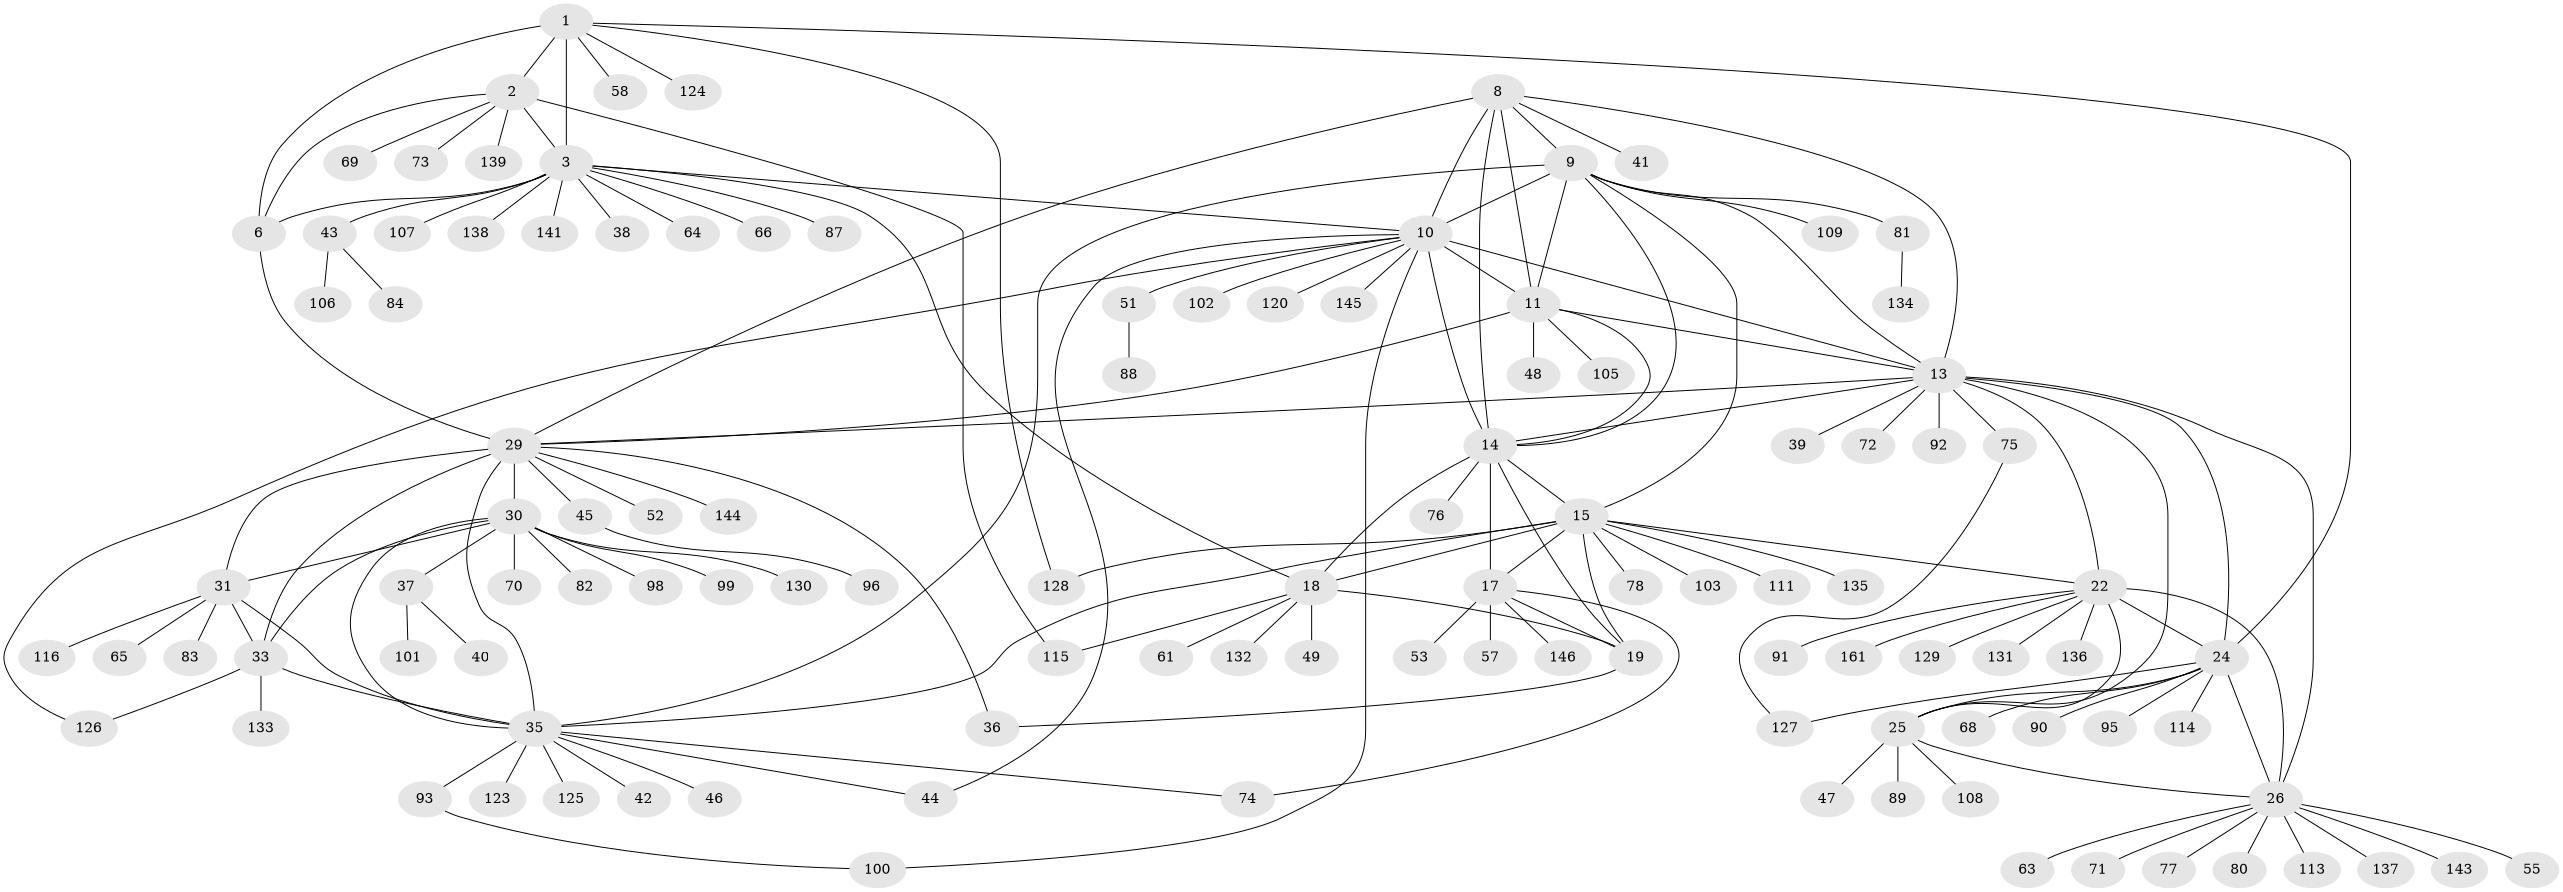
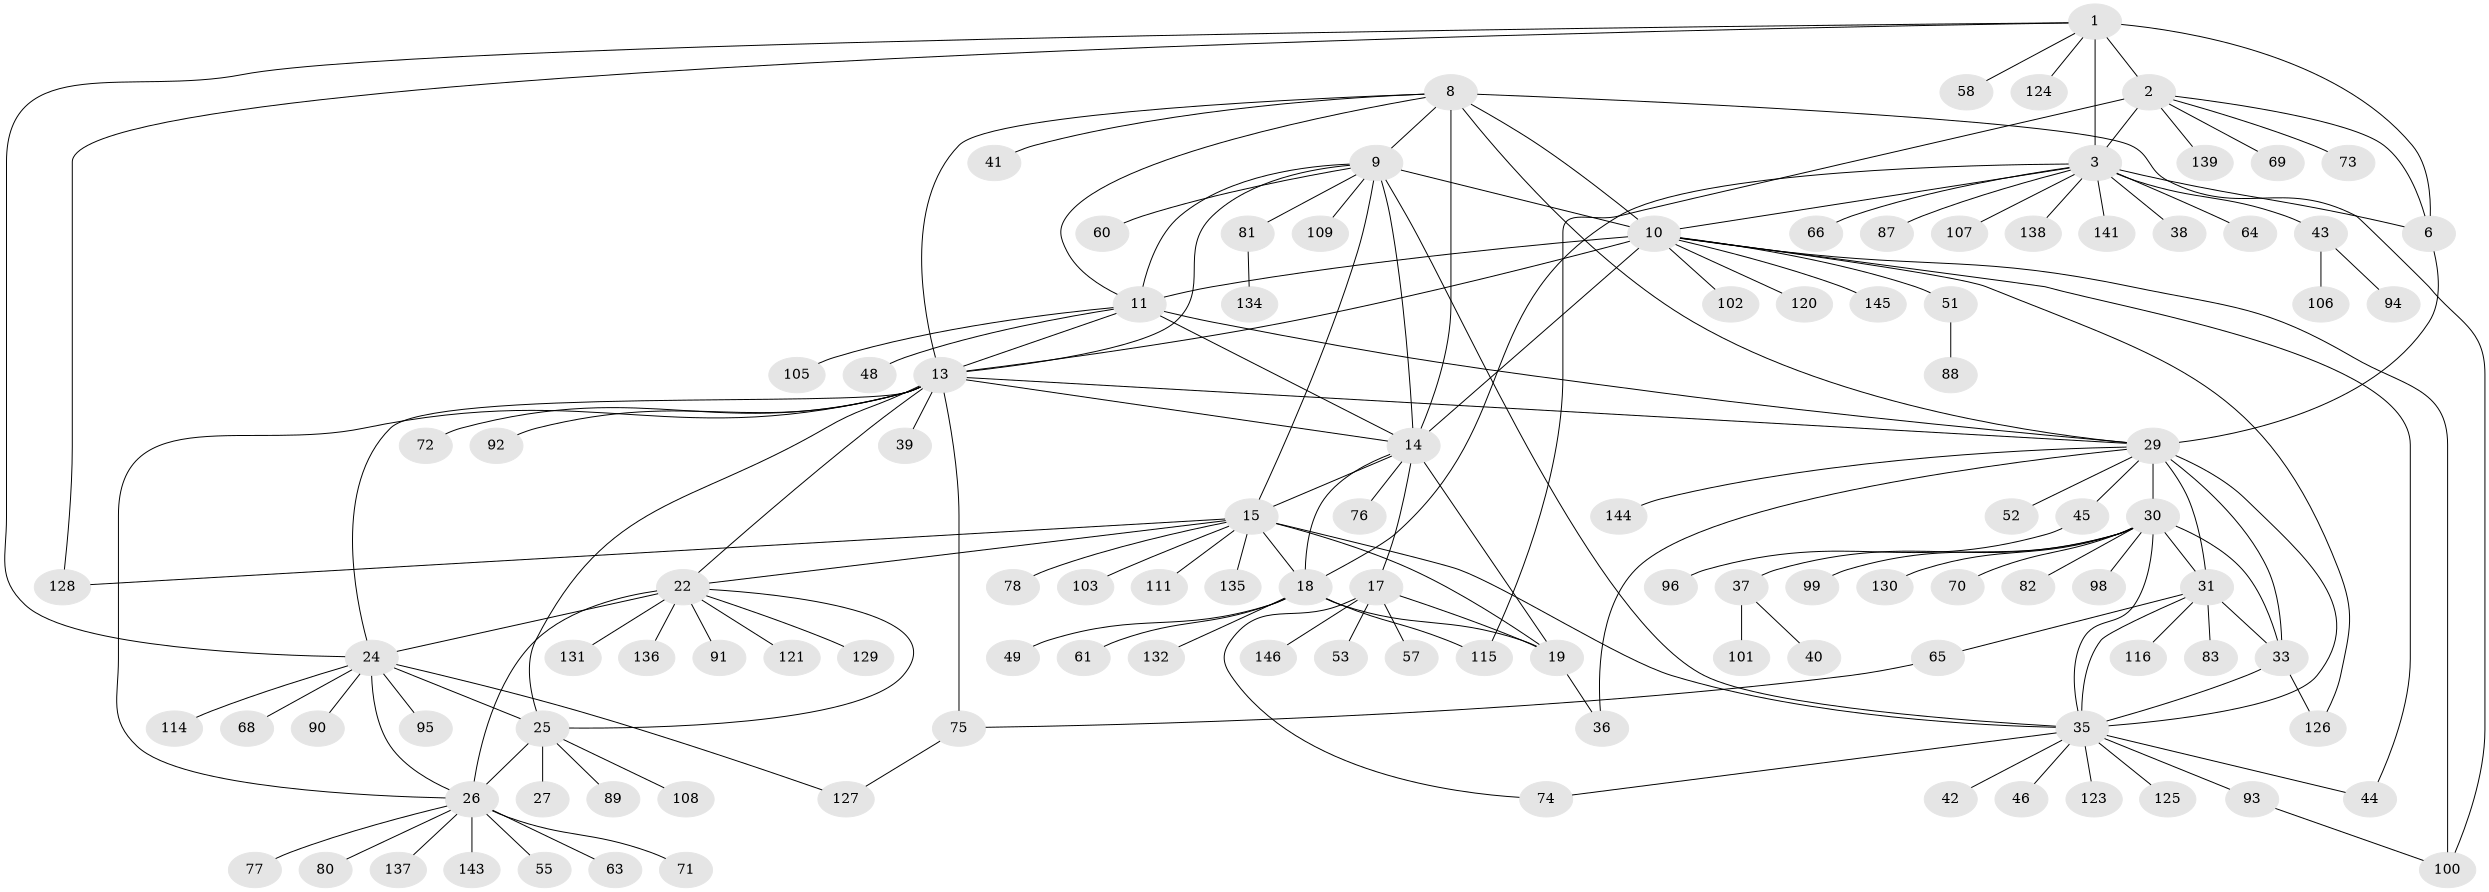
none -> (2147, 159)
none -> (1102, 234)
(395, 304) -> (2394, 304)
(1536, 552) -> none
(1854, 658) -> (792, 658)
none -> (1450, 710)
(261, 729) -> none
(1827, 799) -> (543, 799)
(2312, 870) -> none
